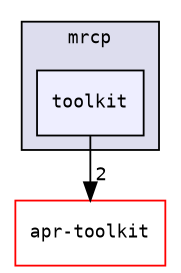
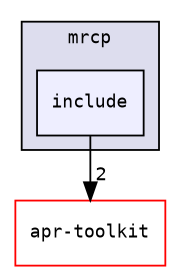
(90, 103) -> (90, 103)
